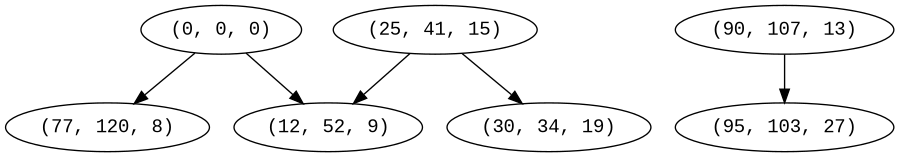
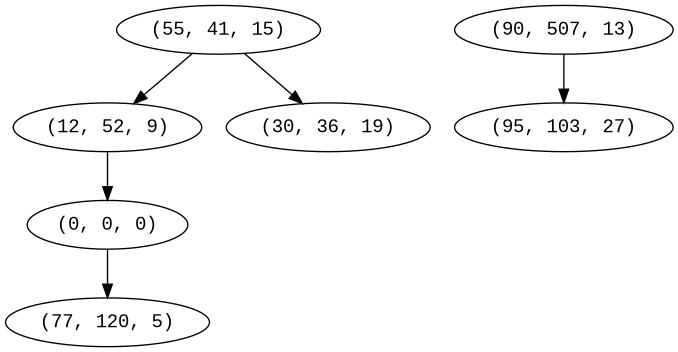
(435, 30) -> (219, 30)
(785, 30) -> (564, 30)
(270, 74) -> (108, 169)
(108, 127) -> (108, 322)
(549, 127) -> (328, 127)
